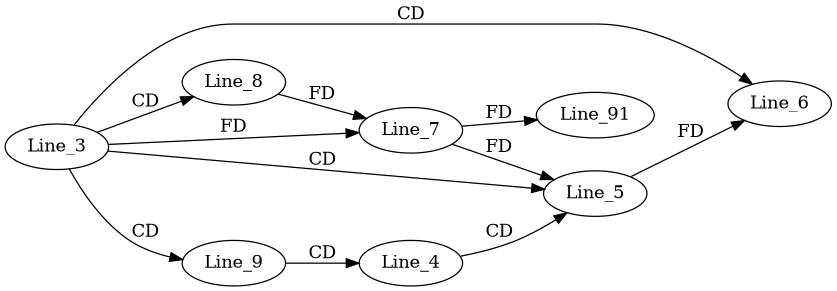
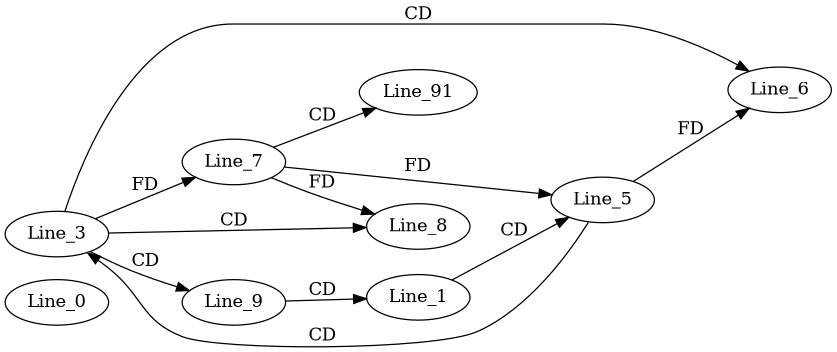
(316, 105) -> (316, 195)
(499, 113) -> (322, 116)
(320, 170) -> (351, 346)
(411, 263) -> (418, 297)
none -> (57, 302)
